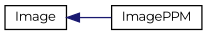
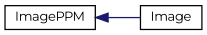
(95, 18) -> (124, 18)
